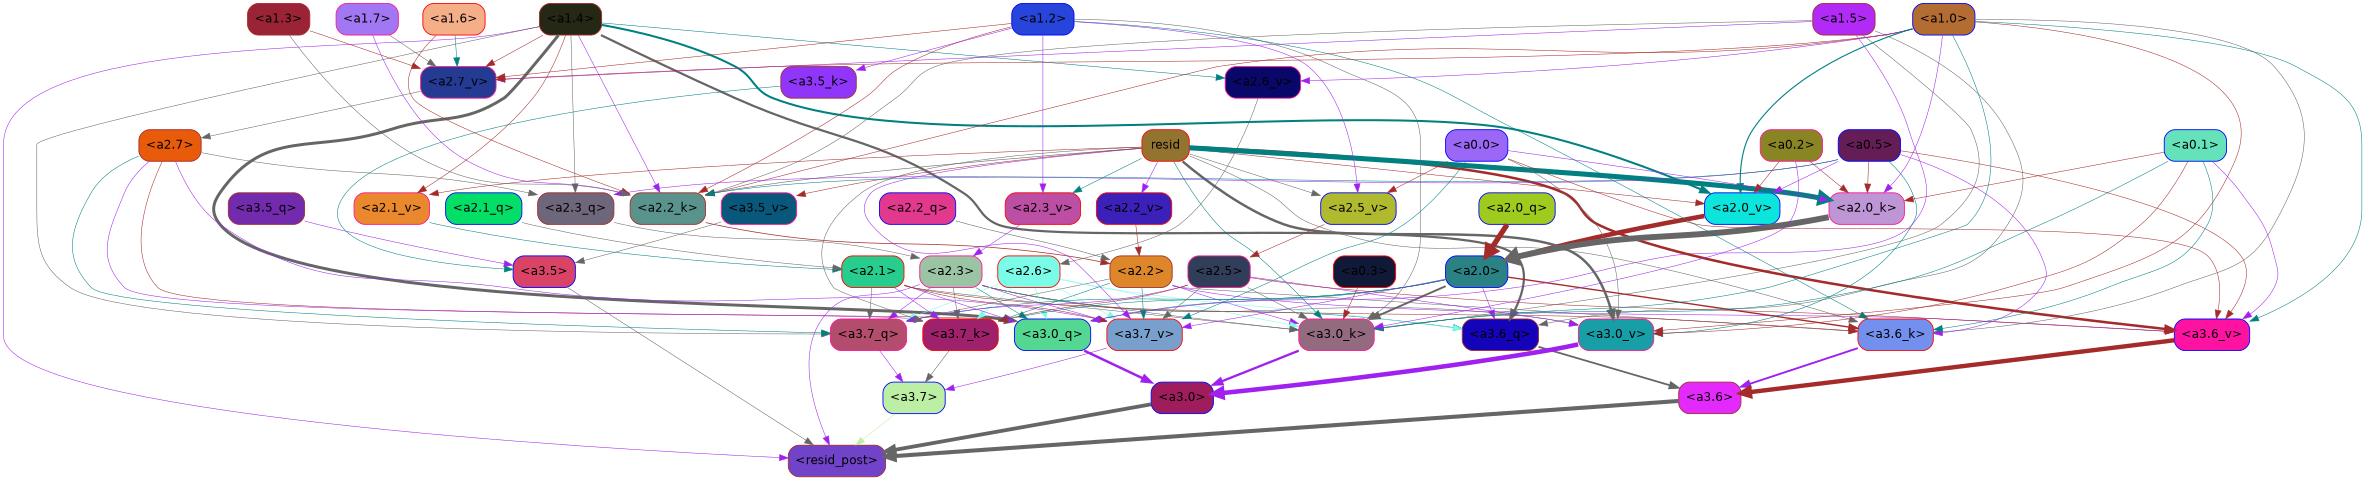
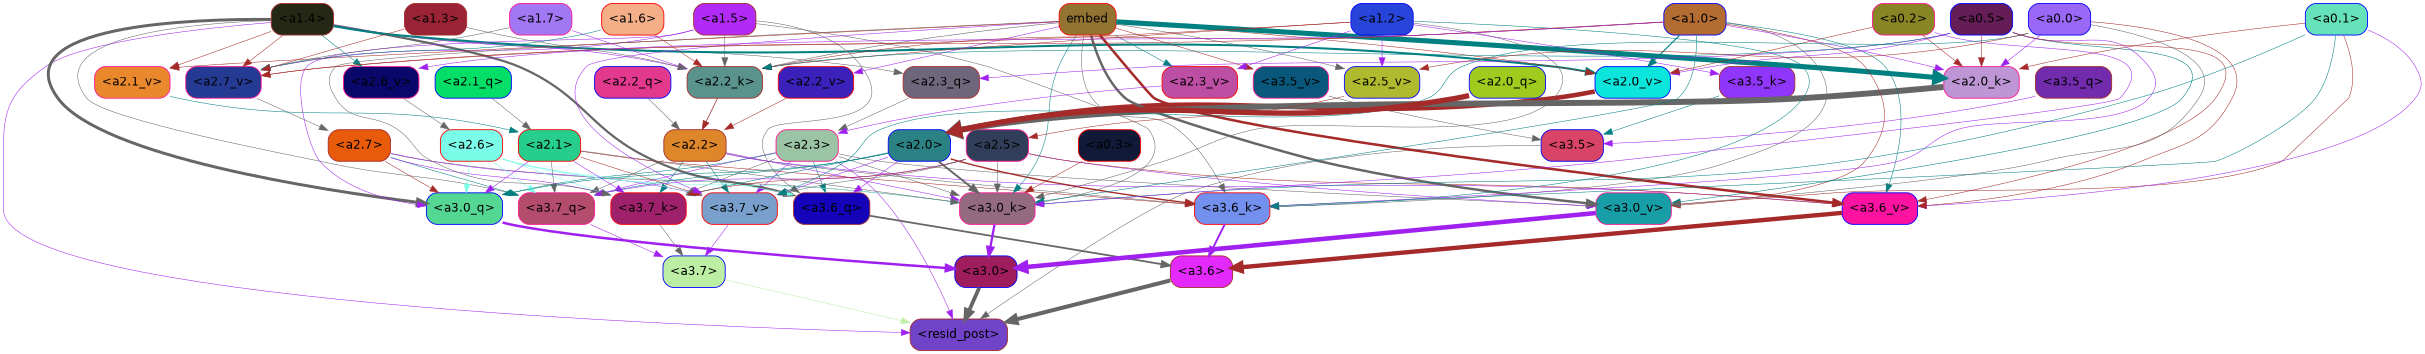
(1166, 145) -> (1088, 19)
(357, 172) -> (670, 180)
